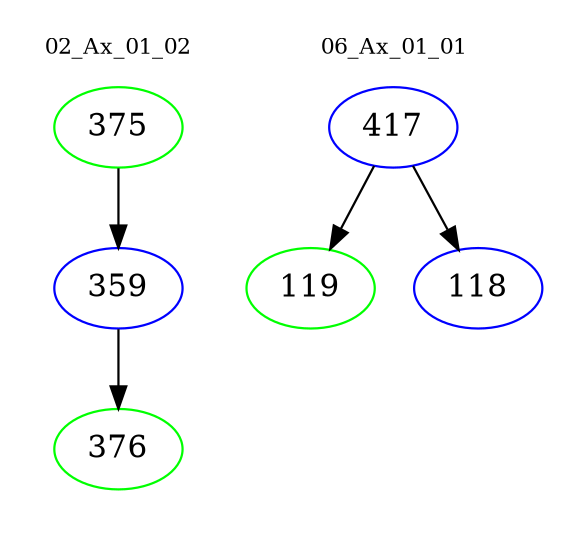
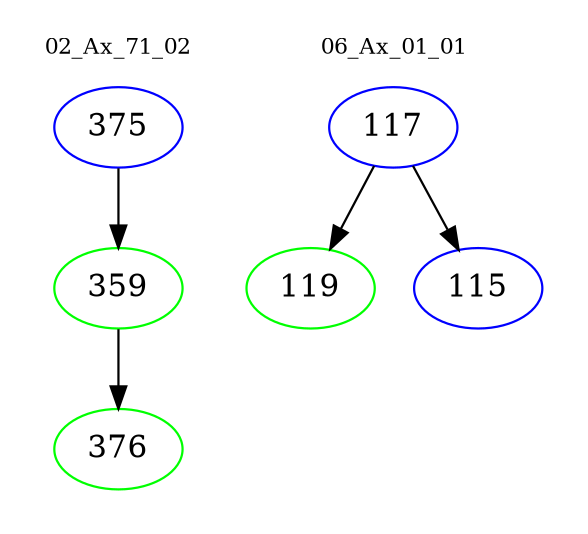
(118, 48) -> (118, 48)
(118, 127) -> (118, 127)
(393, 127) -> (393, 127)
(118, 288) -> (118, 288)
(478, 288) -> (478, 288)
